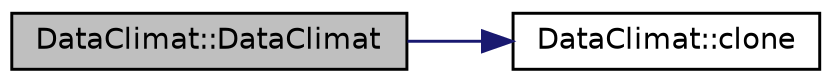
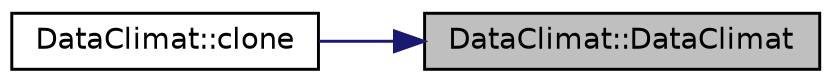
(445, 41) -> (356, 41)
